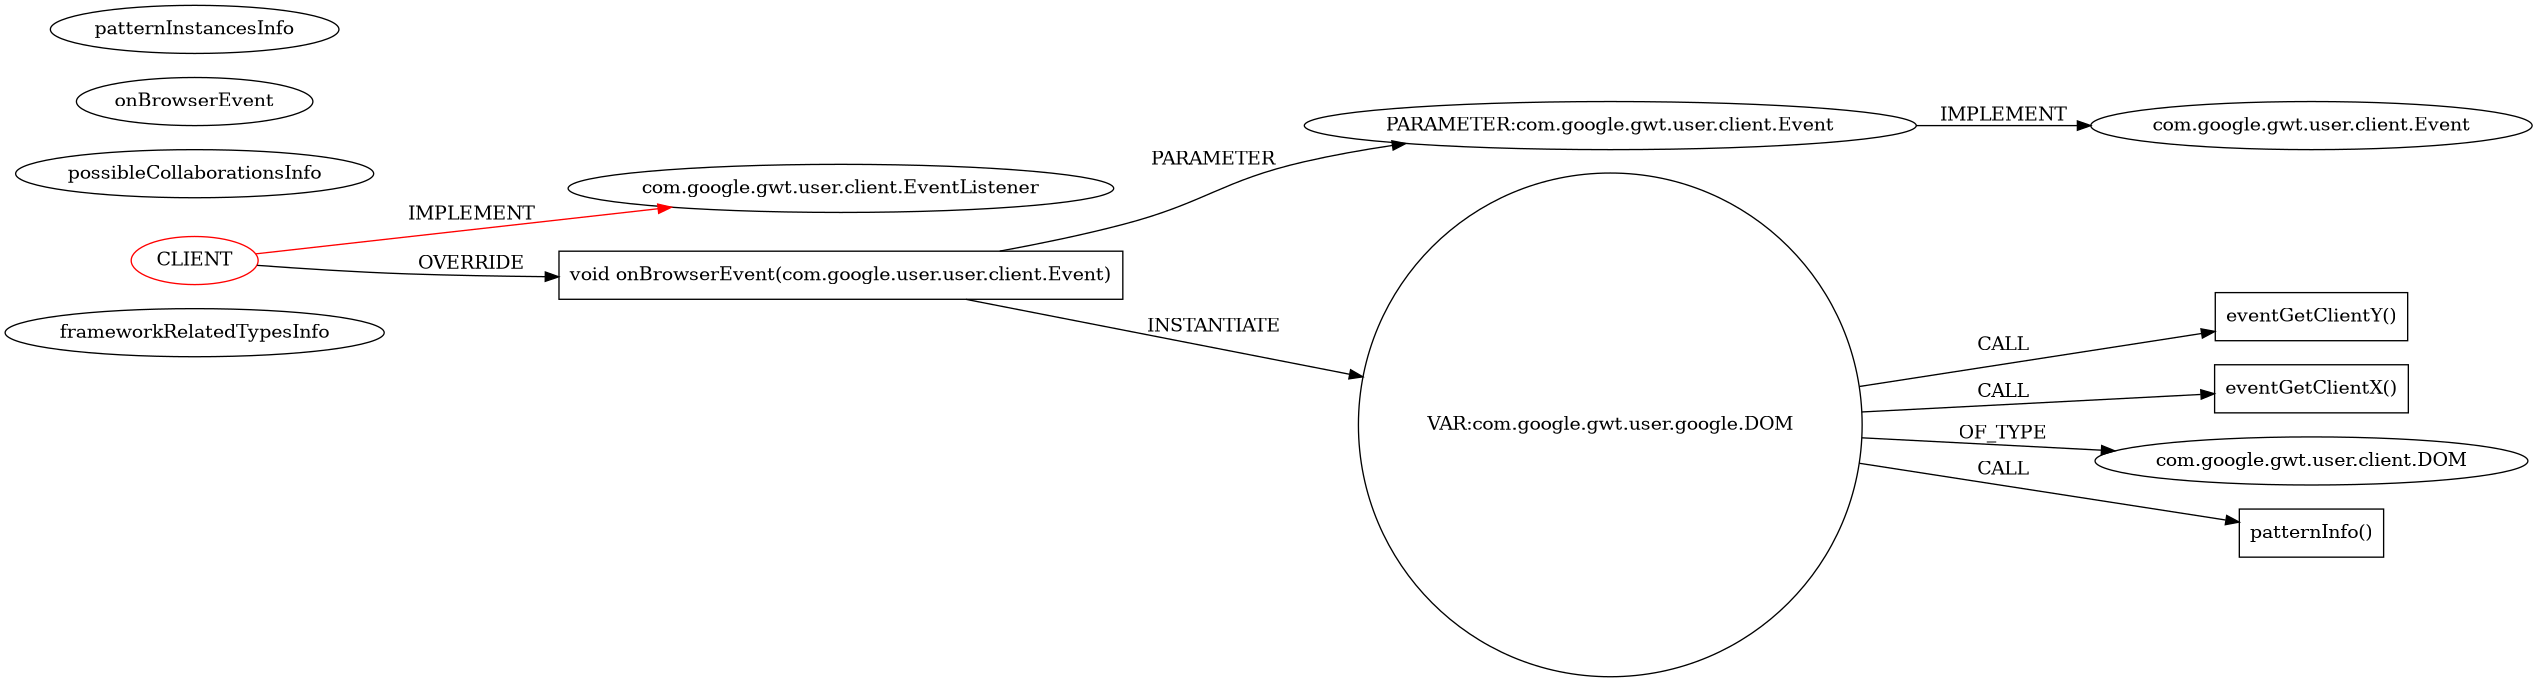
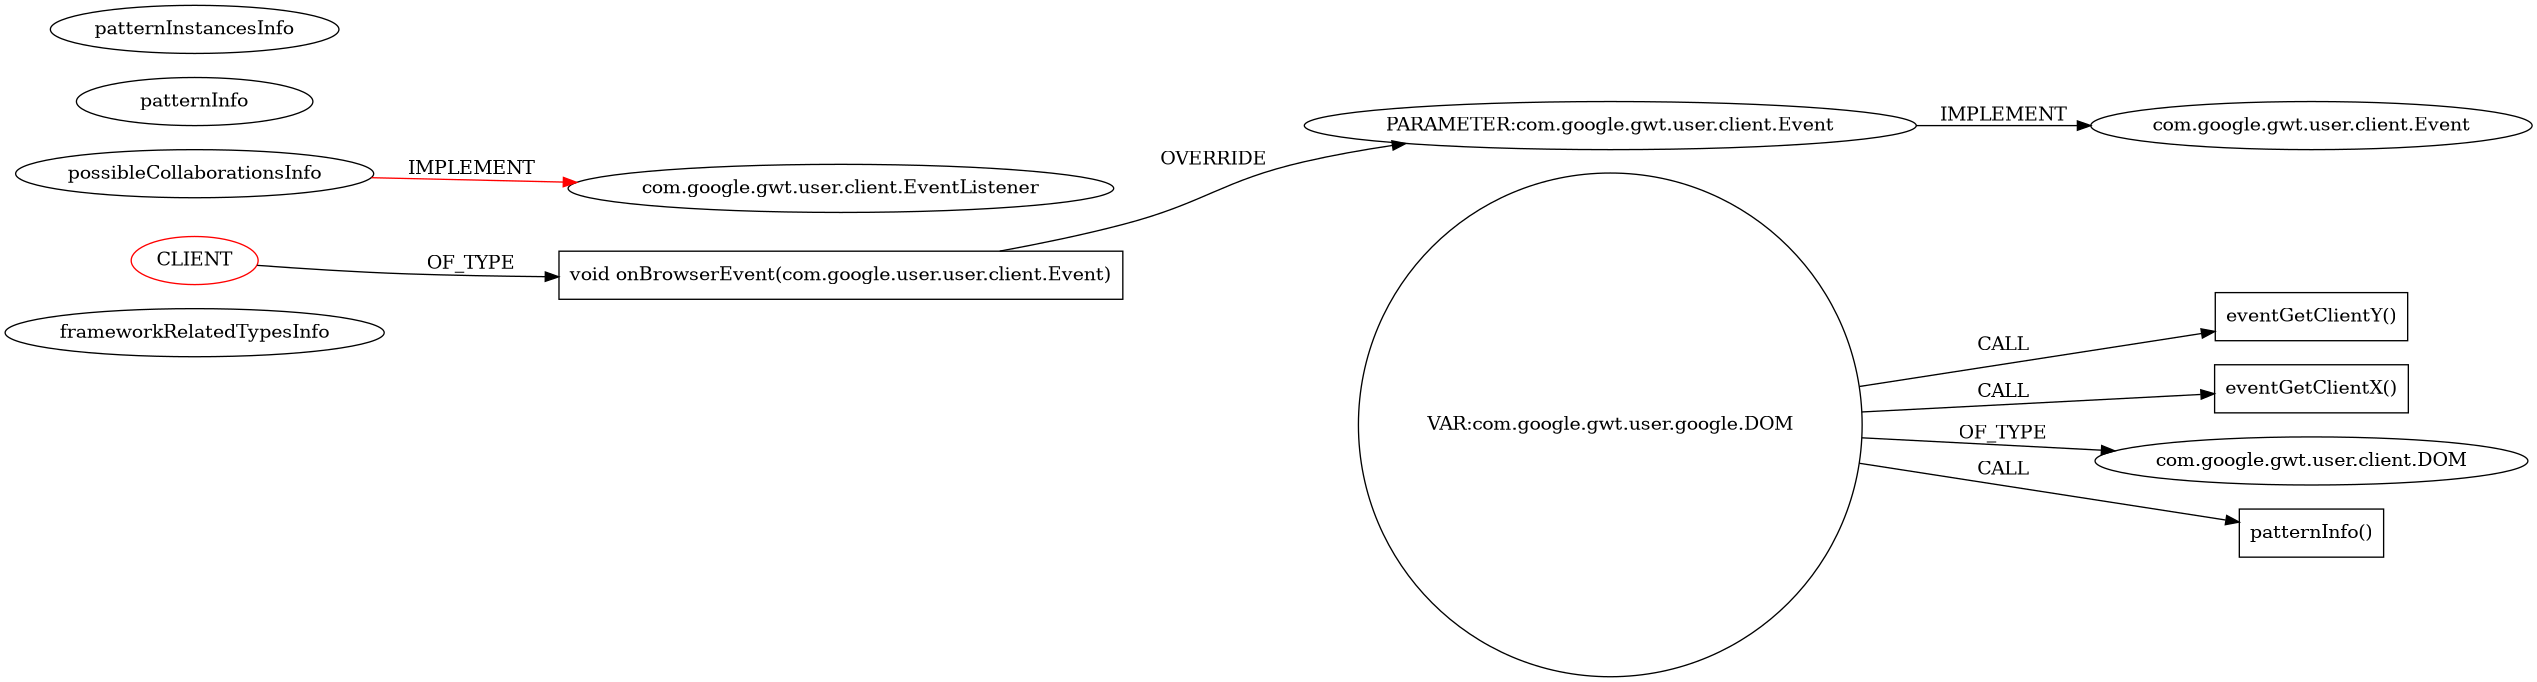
(195, 102) -> (195, 102)
(1214, 160) -> (1214, 160)
(457, 231) -> (467, 180)
(471, 264) -> (471, 264)
(1158, 337) -> none
